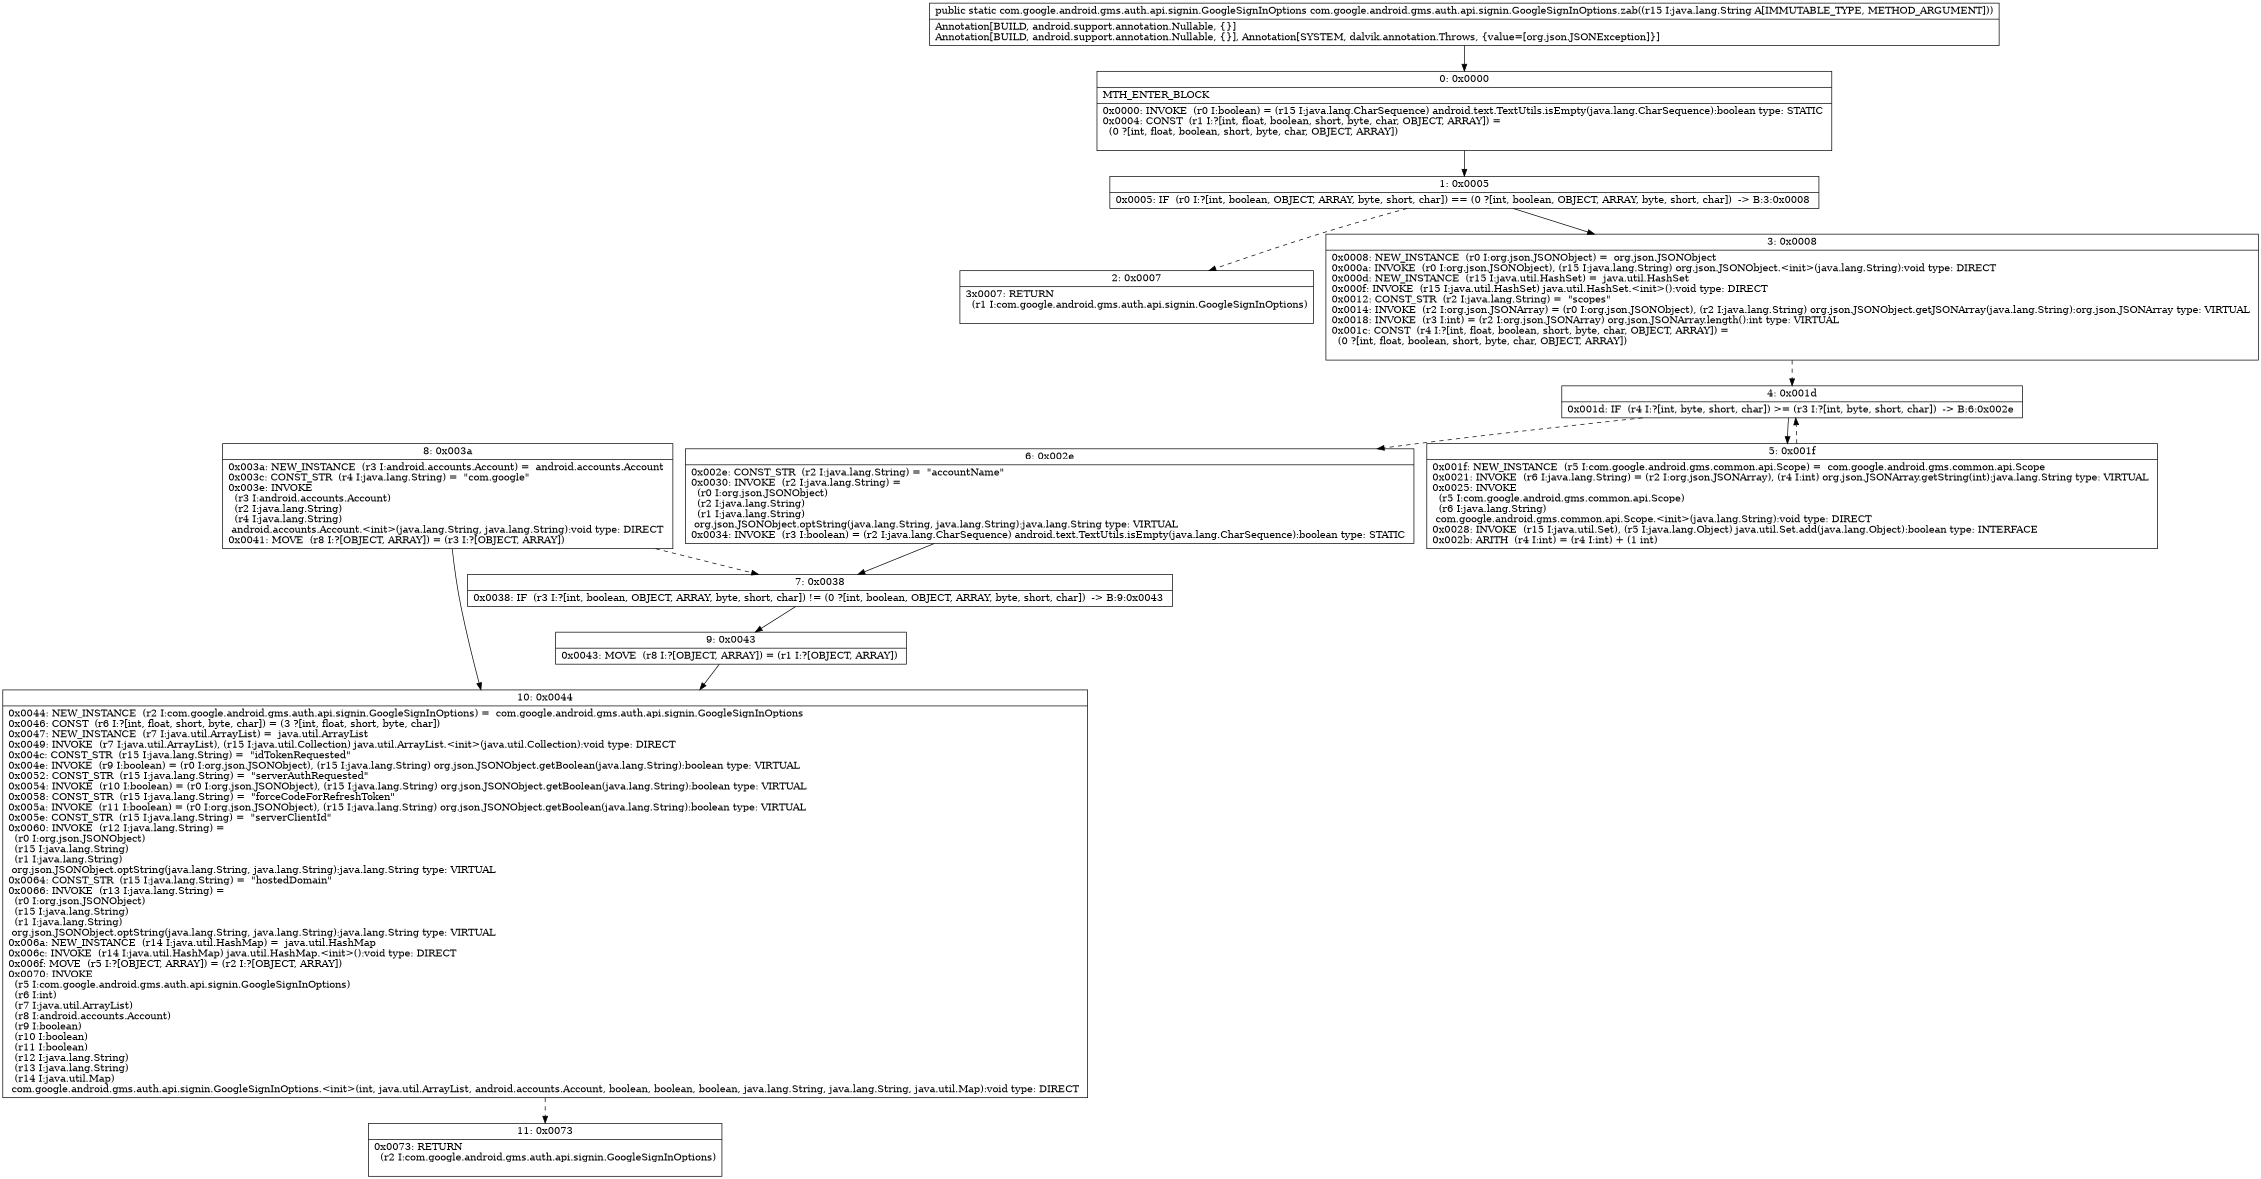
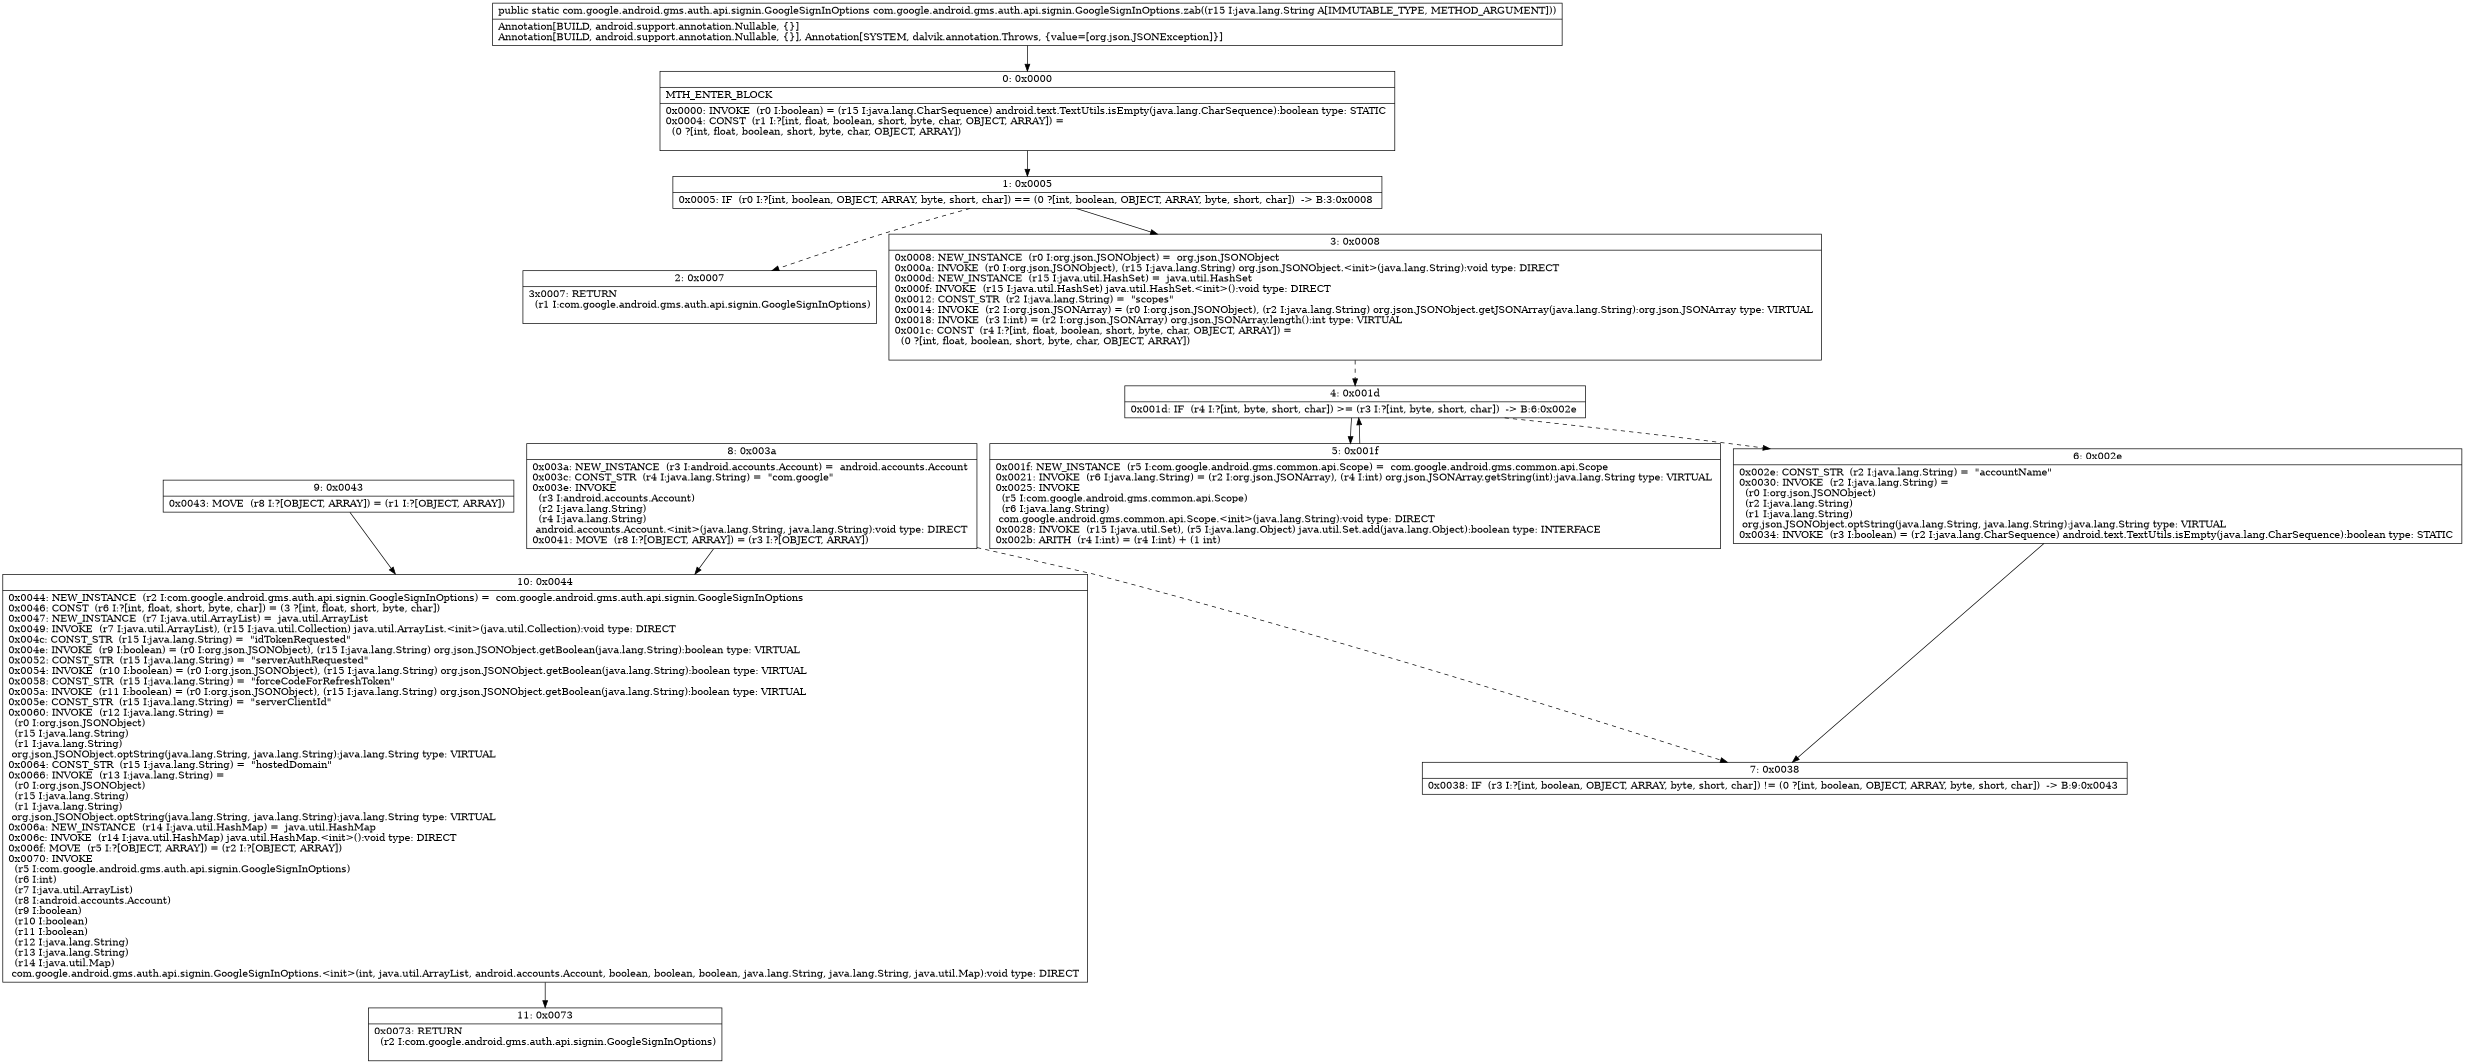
(1797, 434) -> (1360, 434)
(779, 617) -> none
(545, 1107) -> (545, 992)
